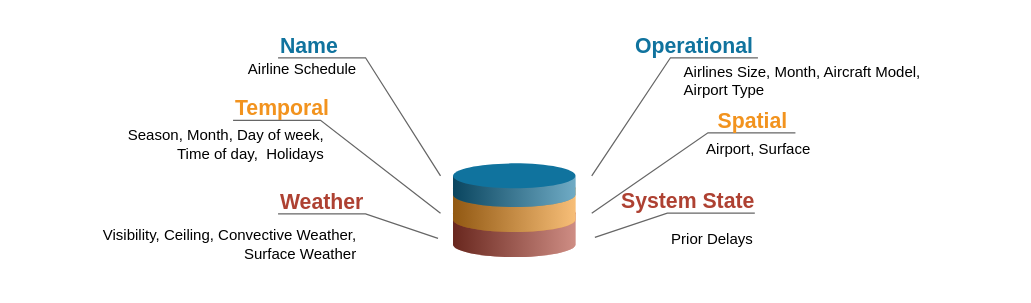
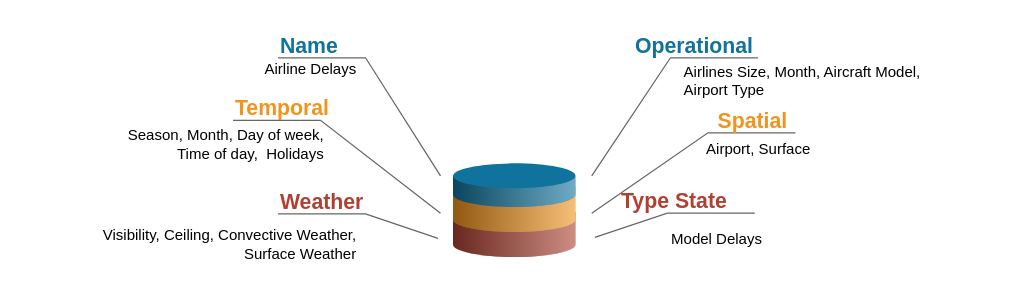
(299, 69) -> (308, 69)
(667, 202) -> (655, 202)
(716, 239) -> (716, 239)
